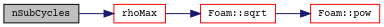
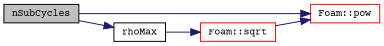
(140, 14) -> (140, 32)
none -> (190, 14)
